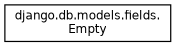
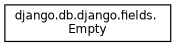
(88, 23) -> (88, 23)
